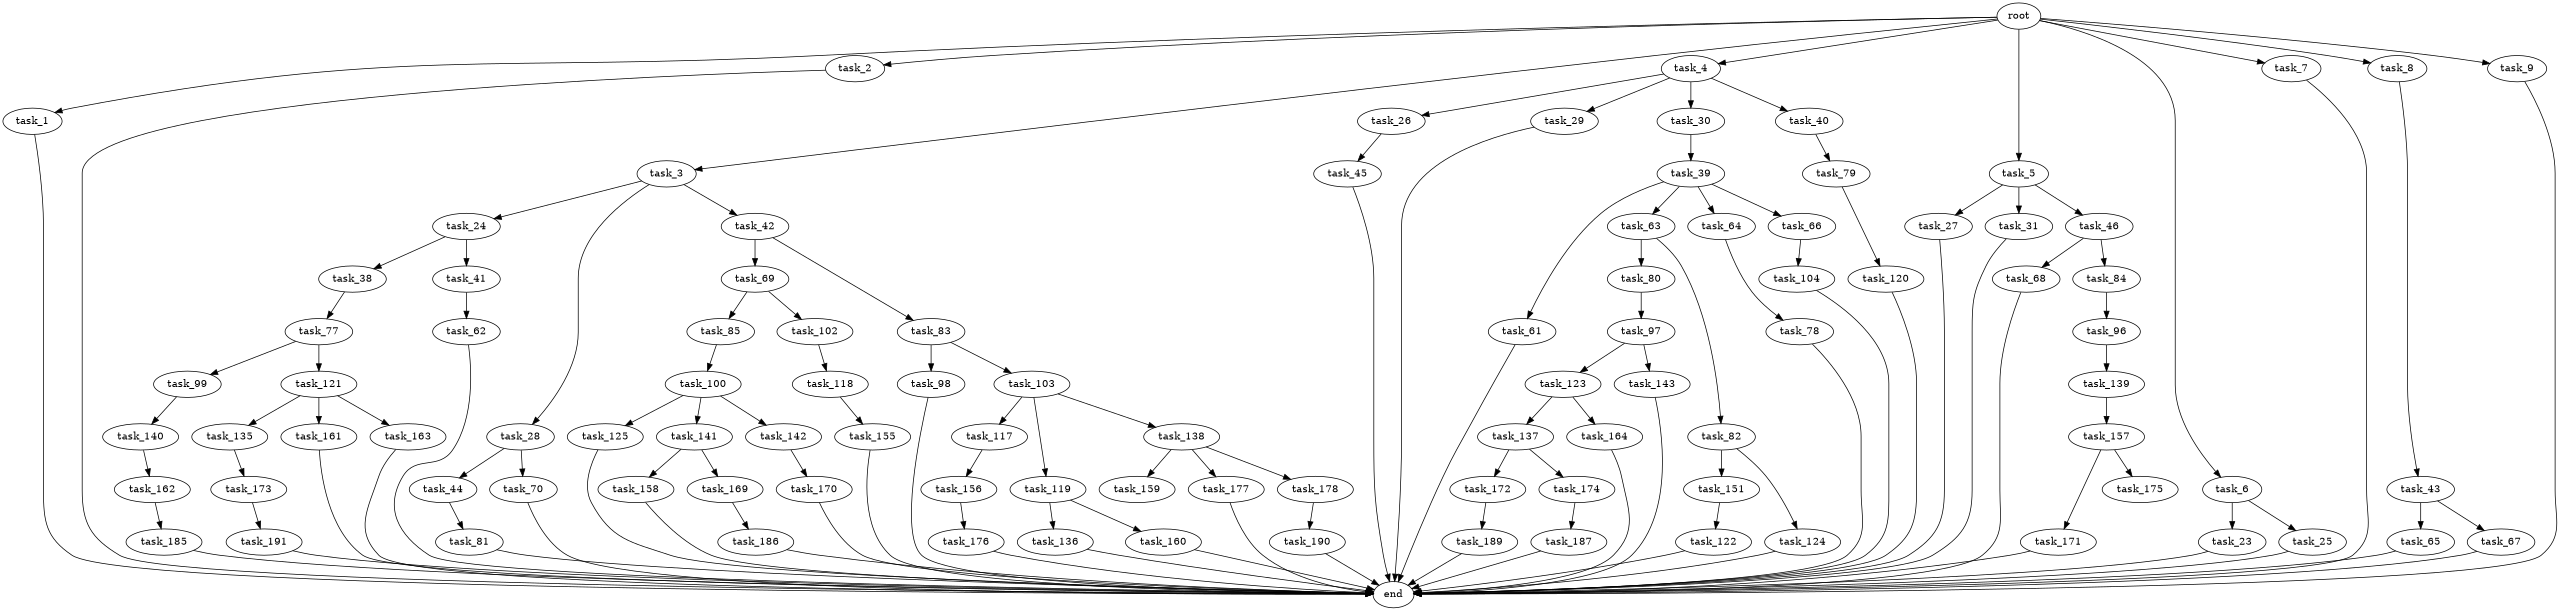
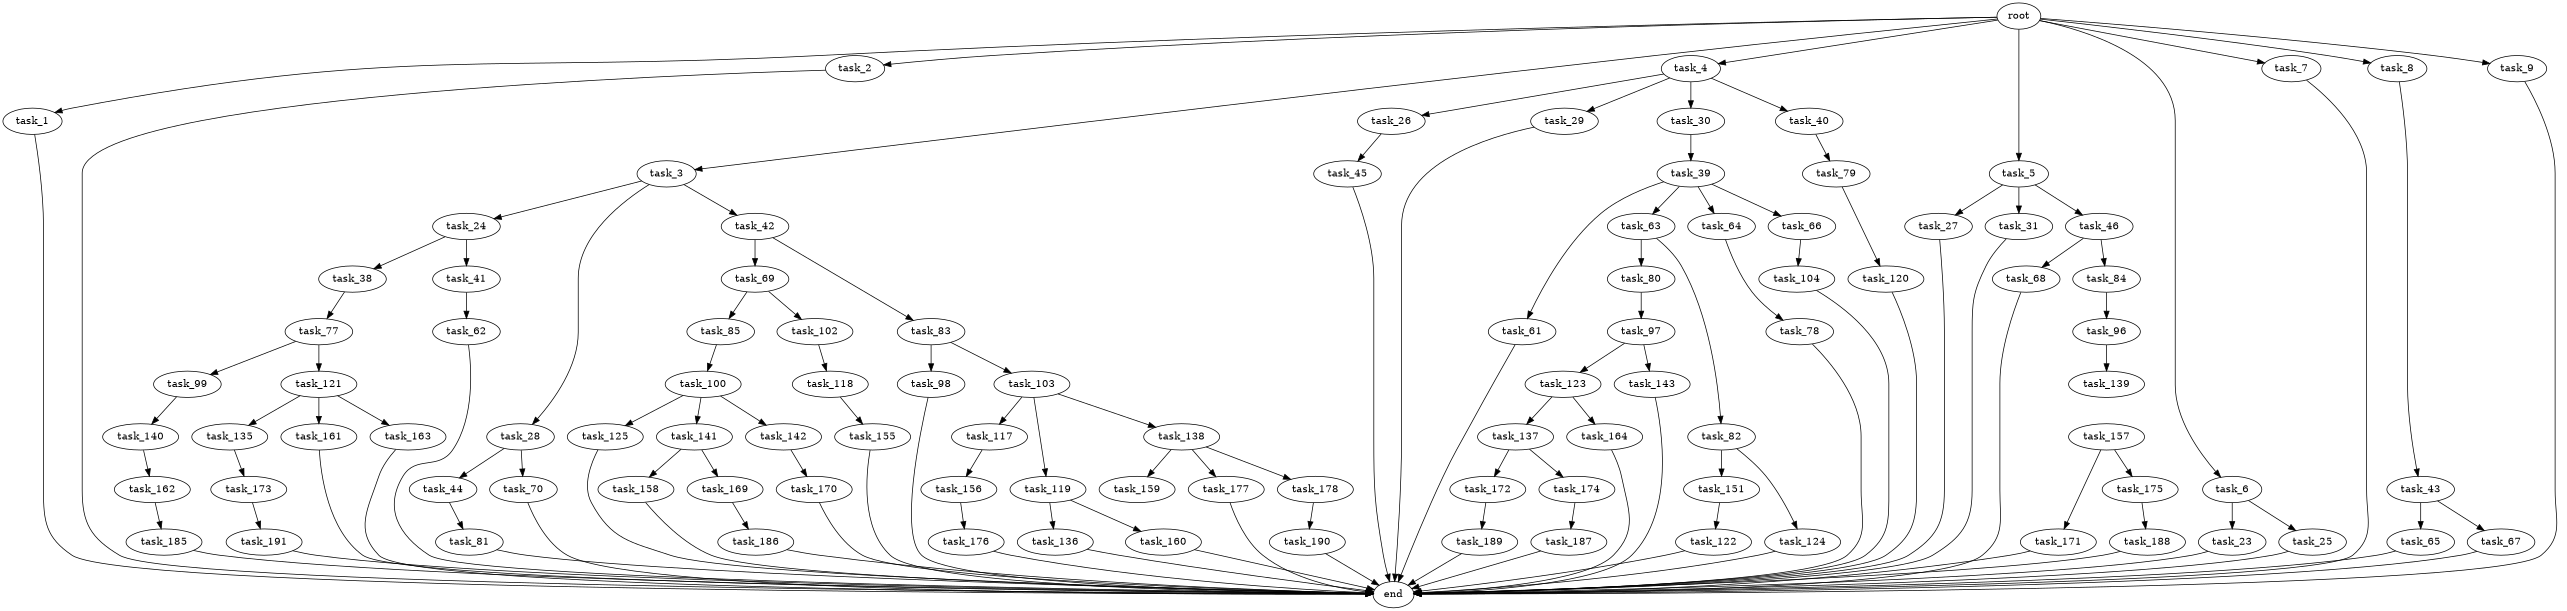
(2107, 407) -> none
none -> (2147, 542)
